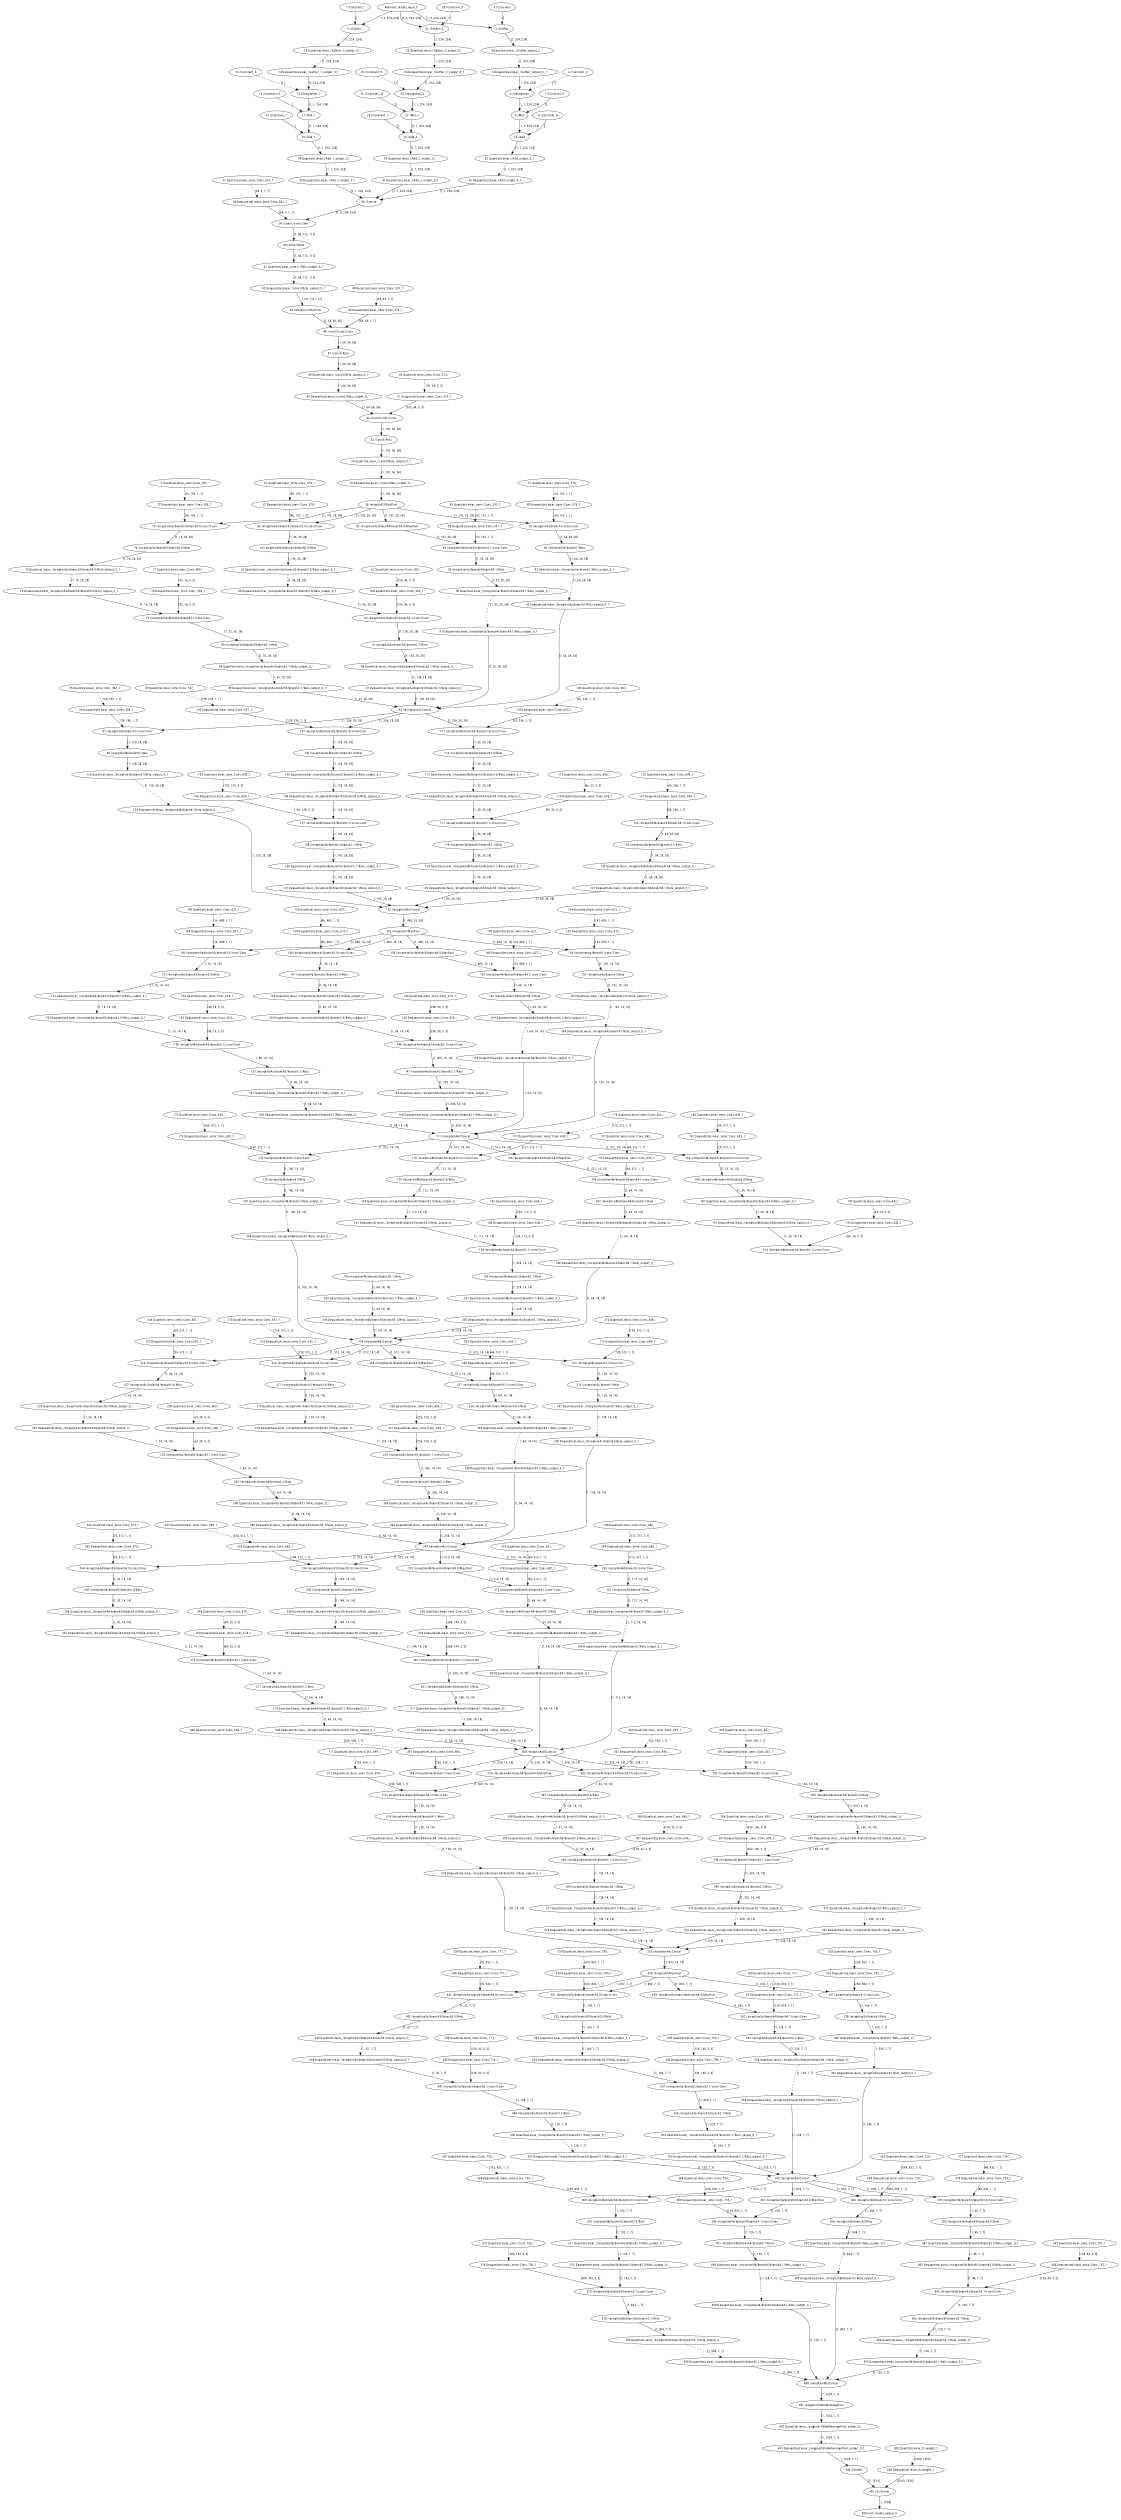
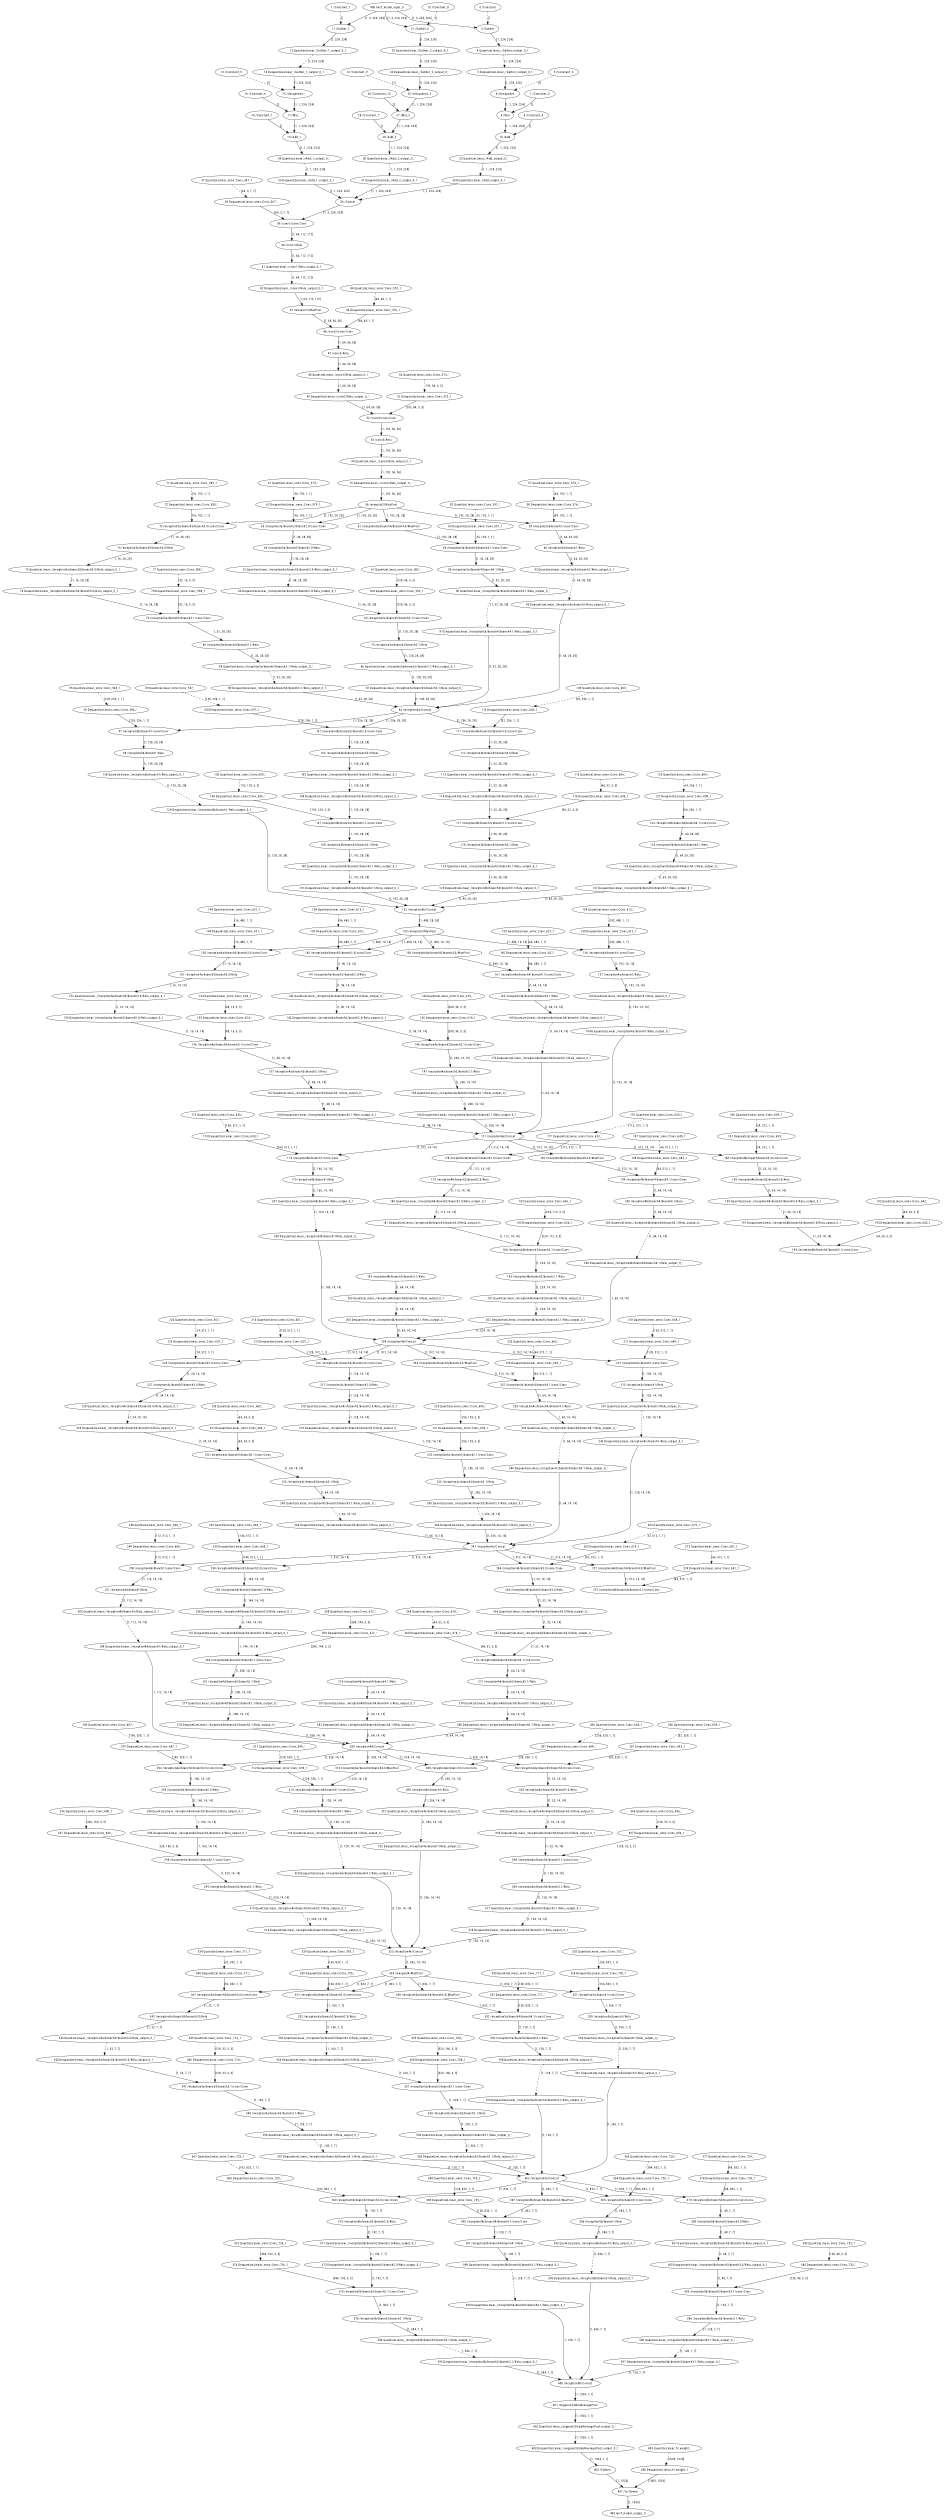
(515, 996) -> (529, 996)
(528, 1599) -> none
none -> (427, 1790)
